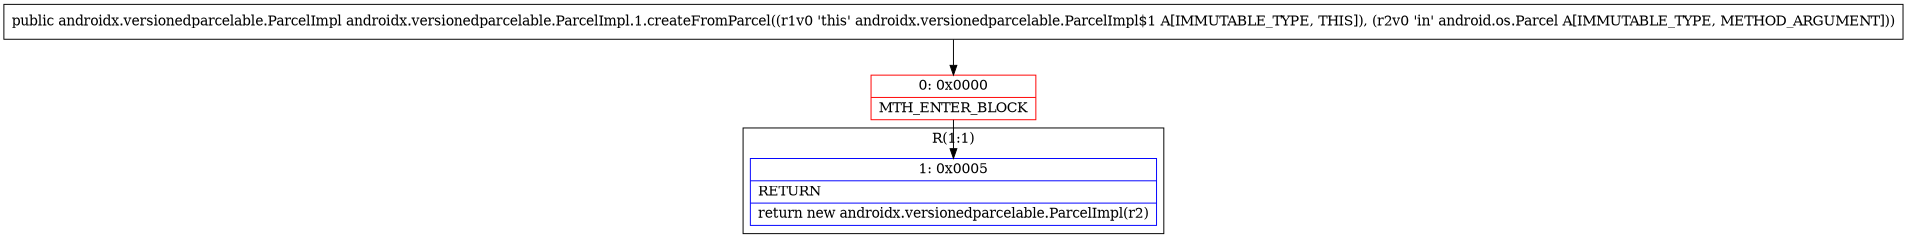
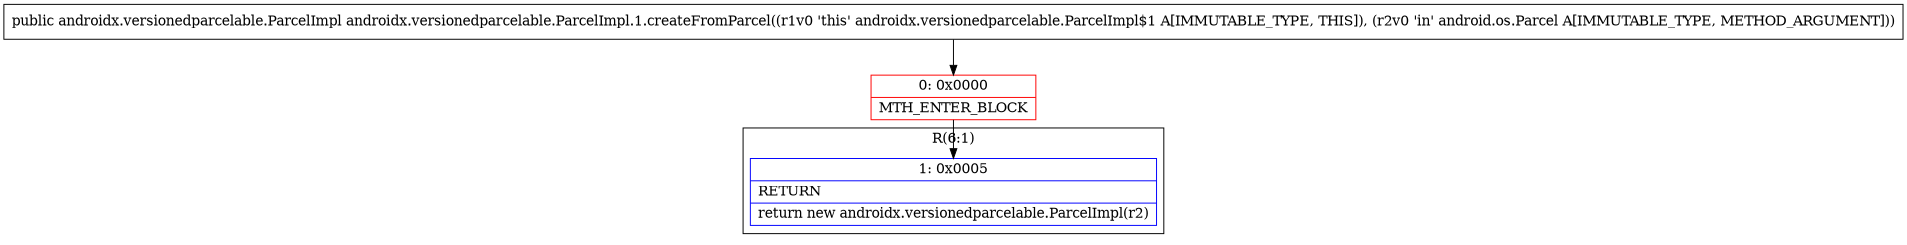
(953, 139) -> (953, 139)
